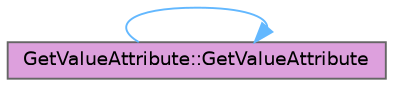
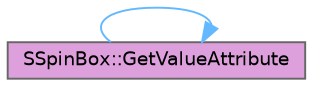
(197, 60) -> (156, 60)
